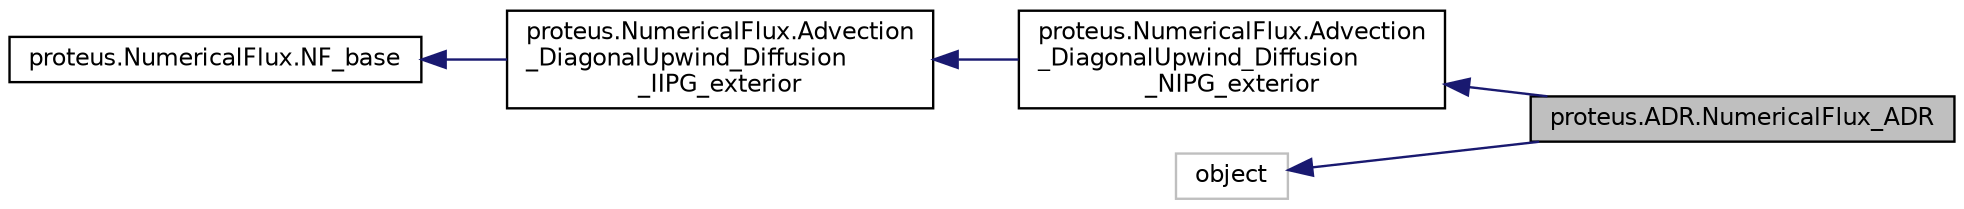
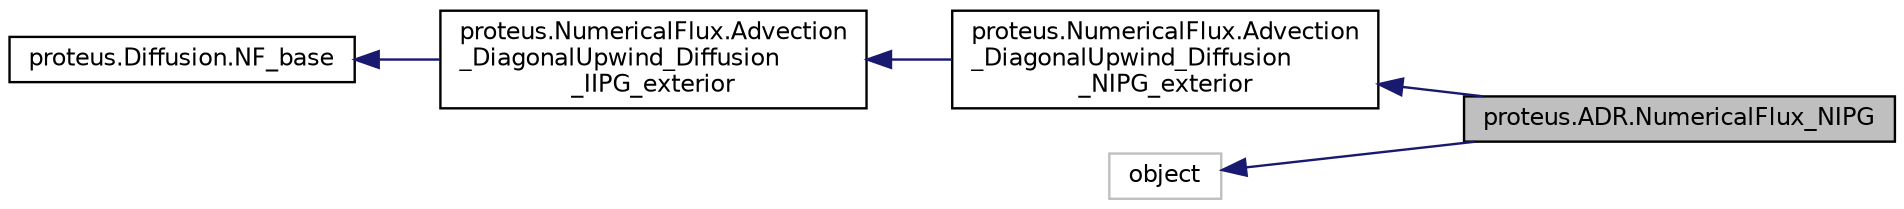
(215, 60) -> (182, 60)
(1743, 119) -> (1679, 119)
